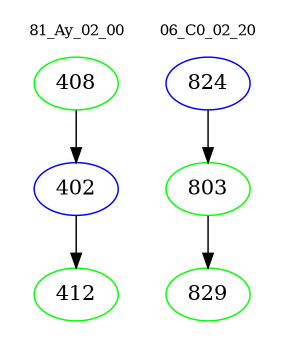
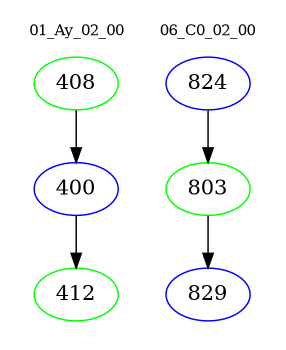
(77, 32) -> (77, 32)
(208, 32) -> (208, 32)
(76, 189) -> (76, 189)
(208, 295) -> (208, 295)
